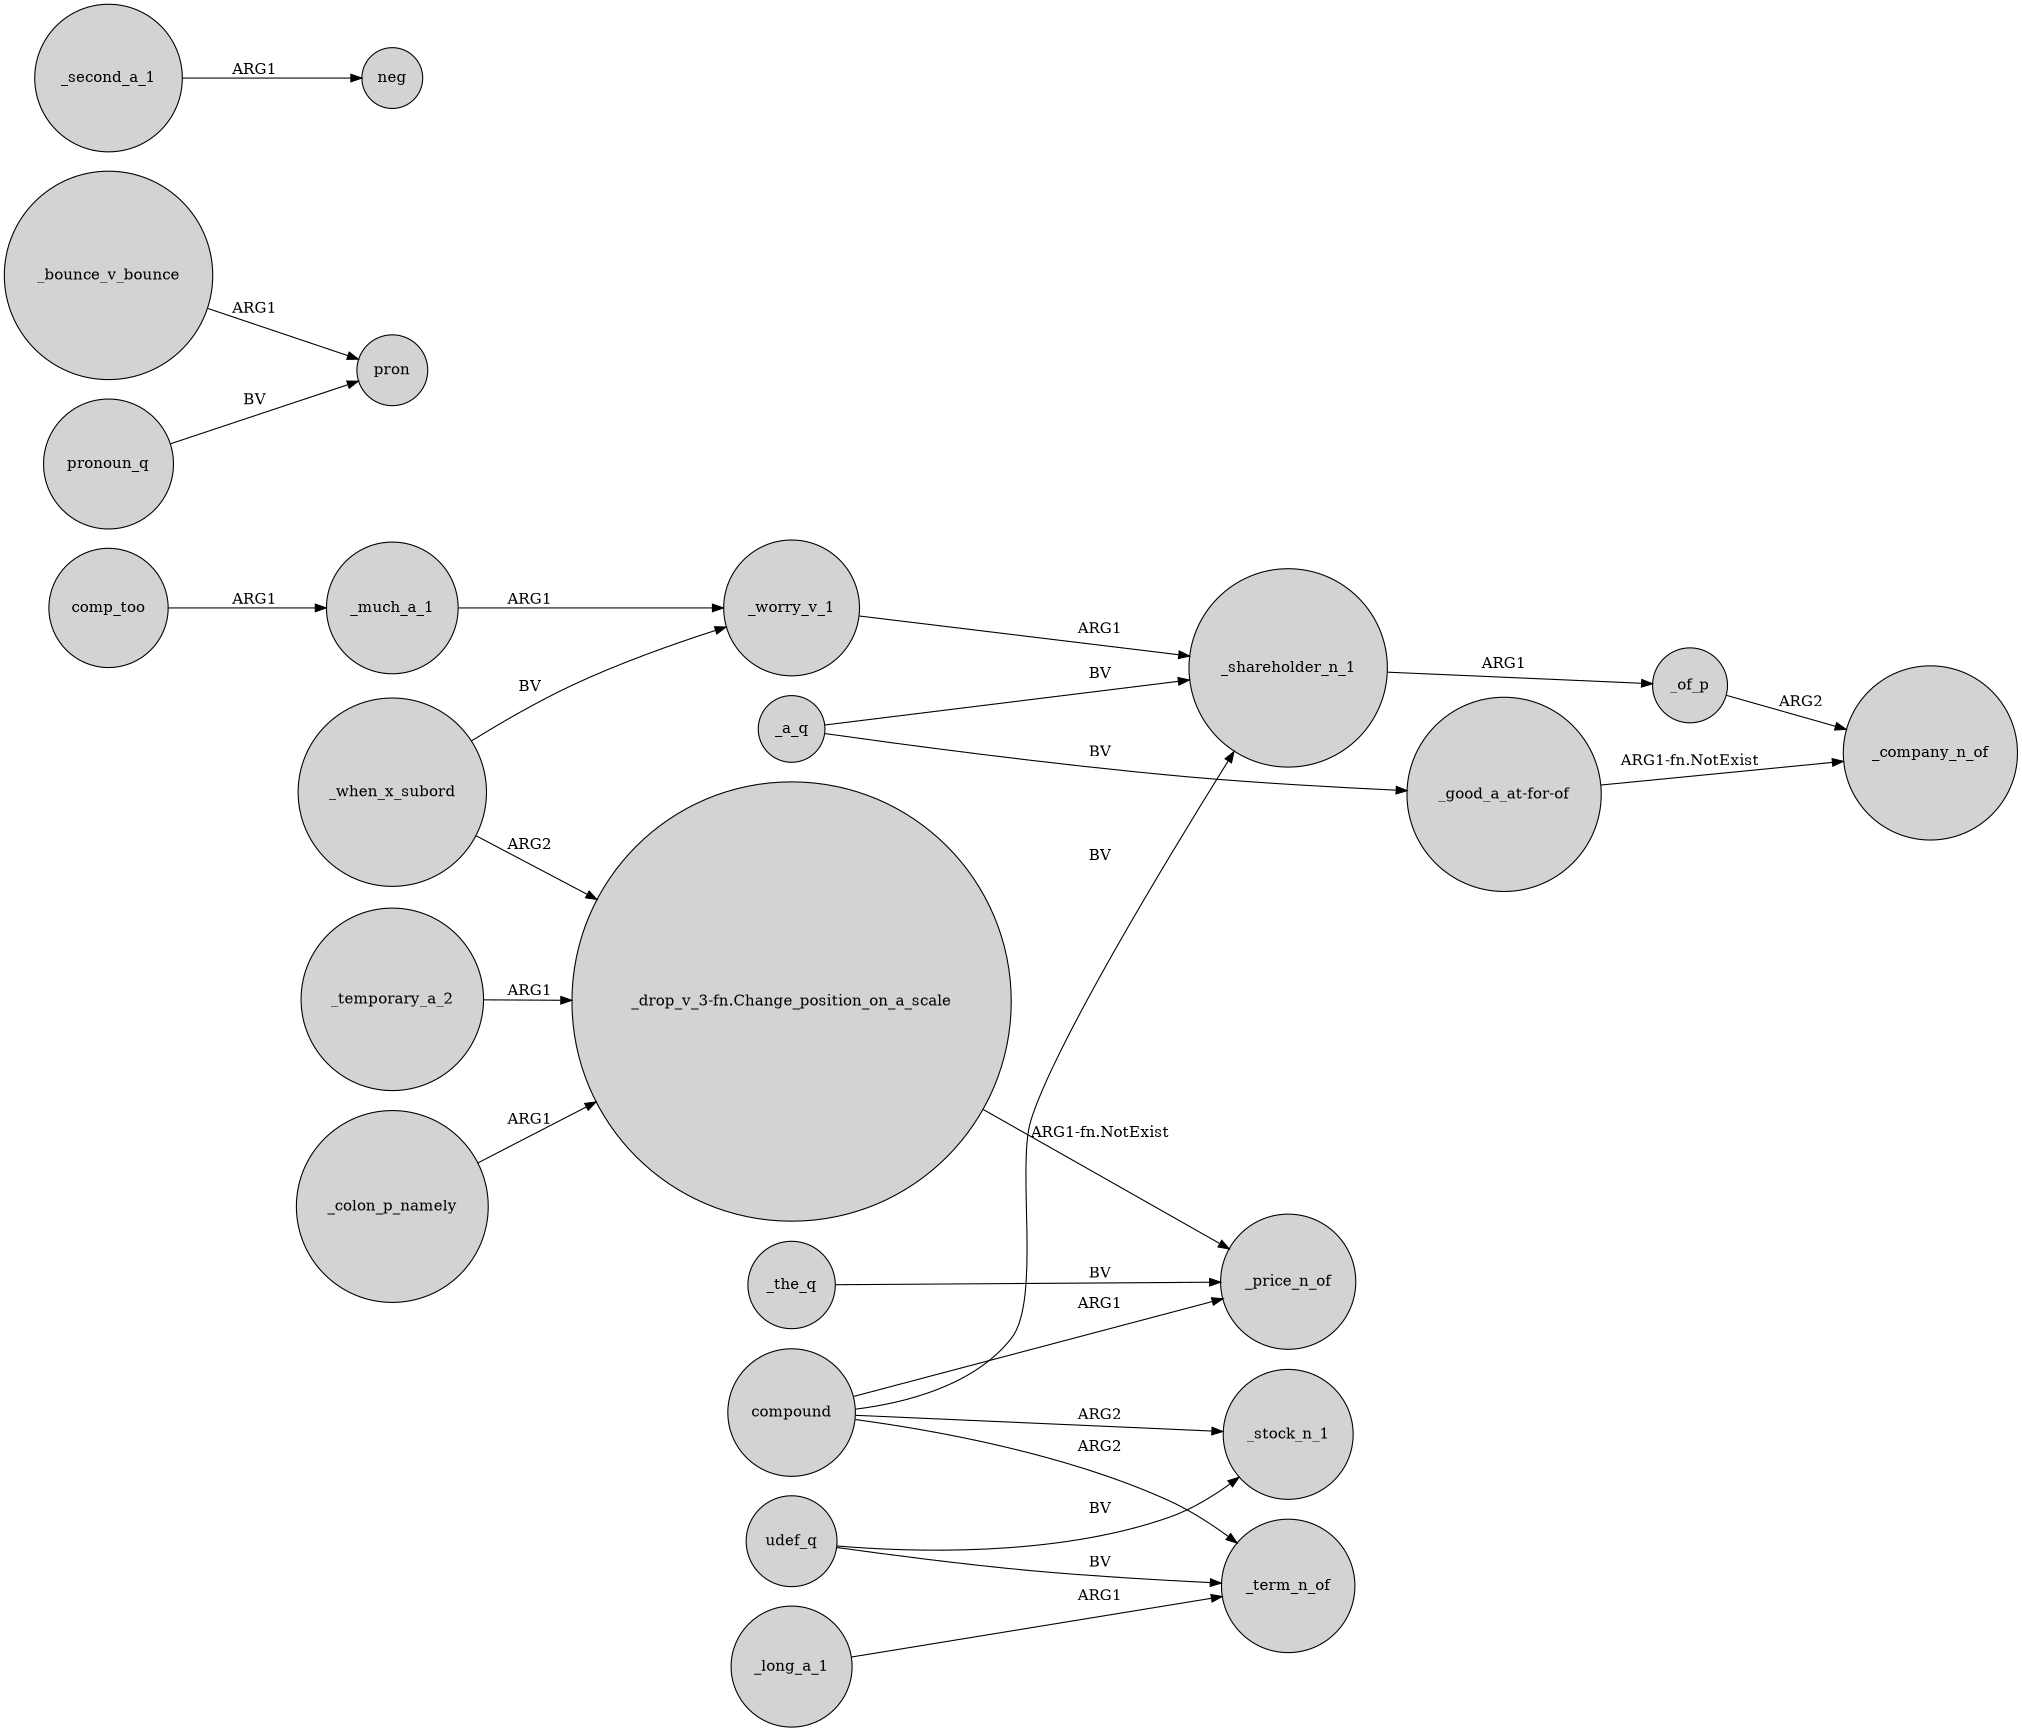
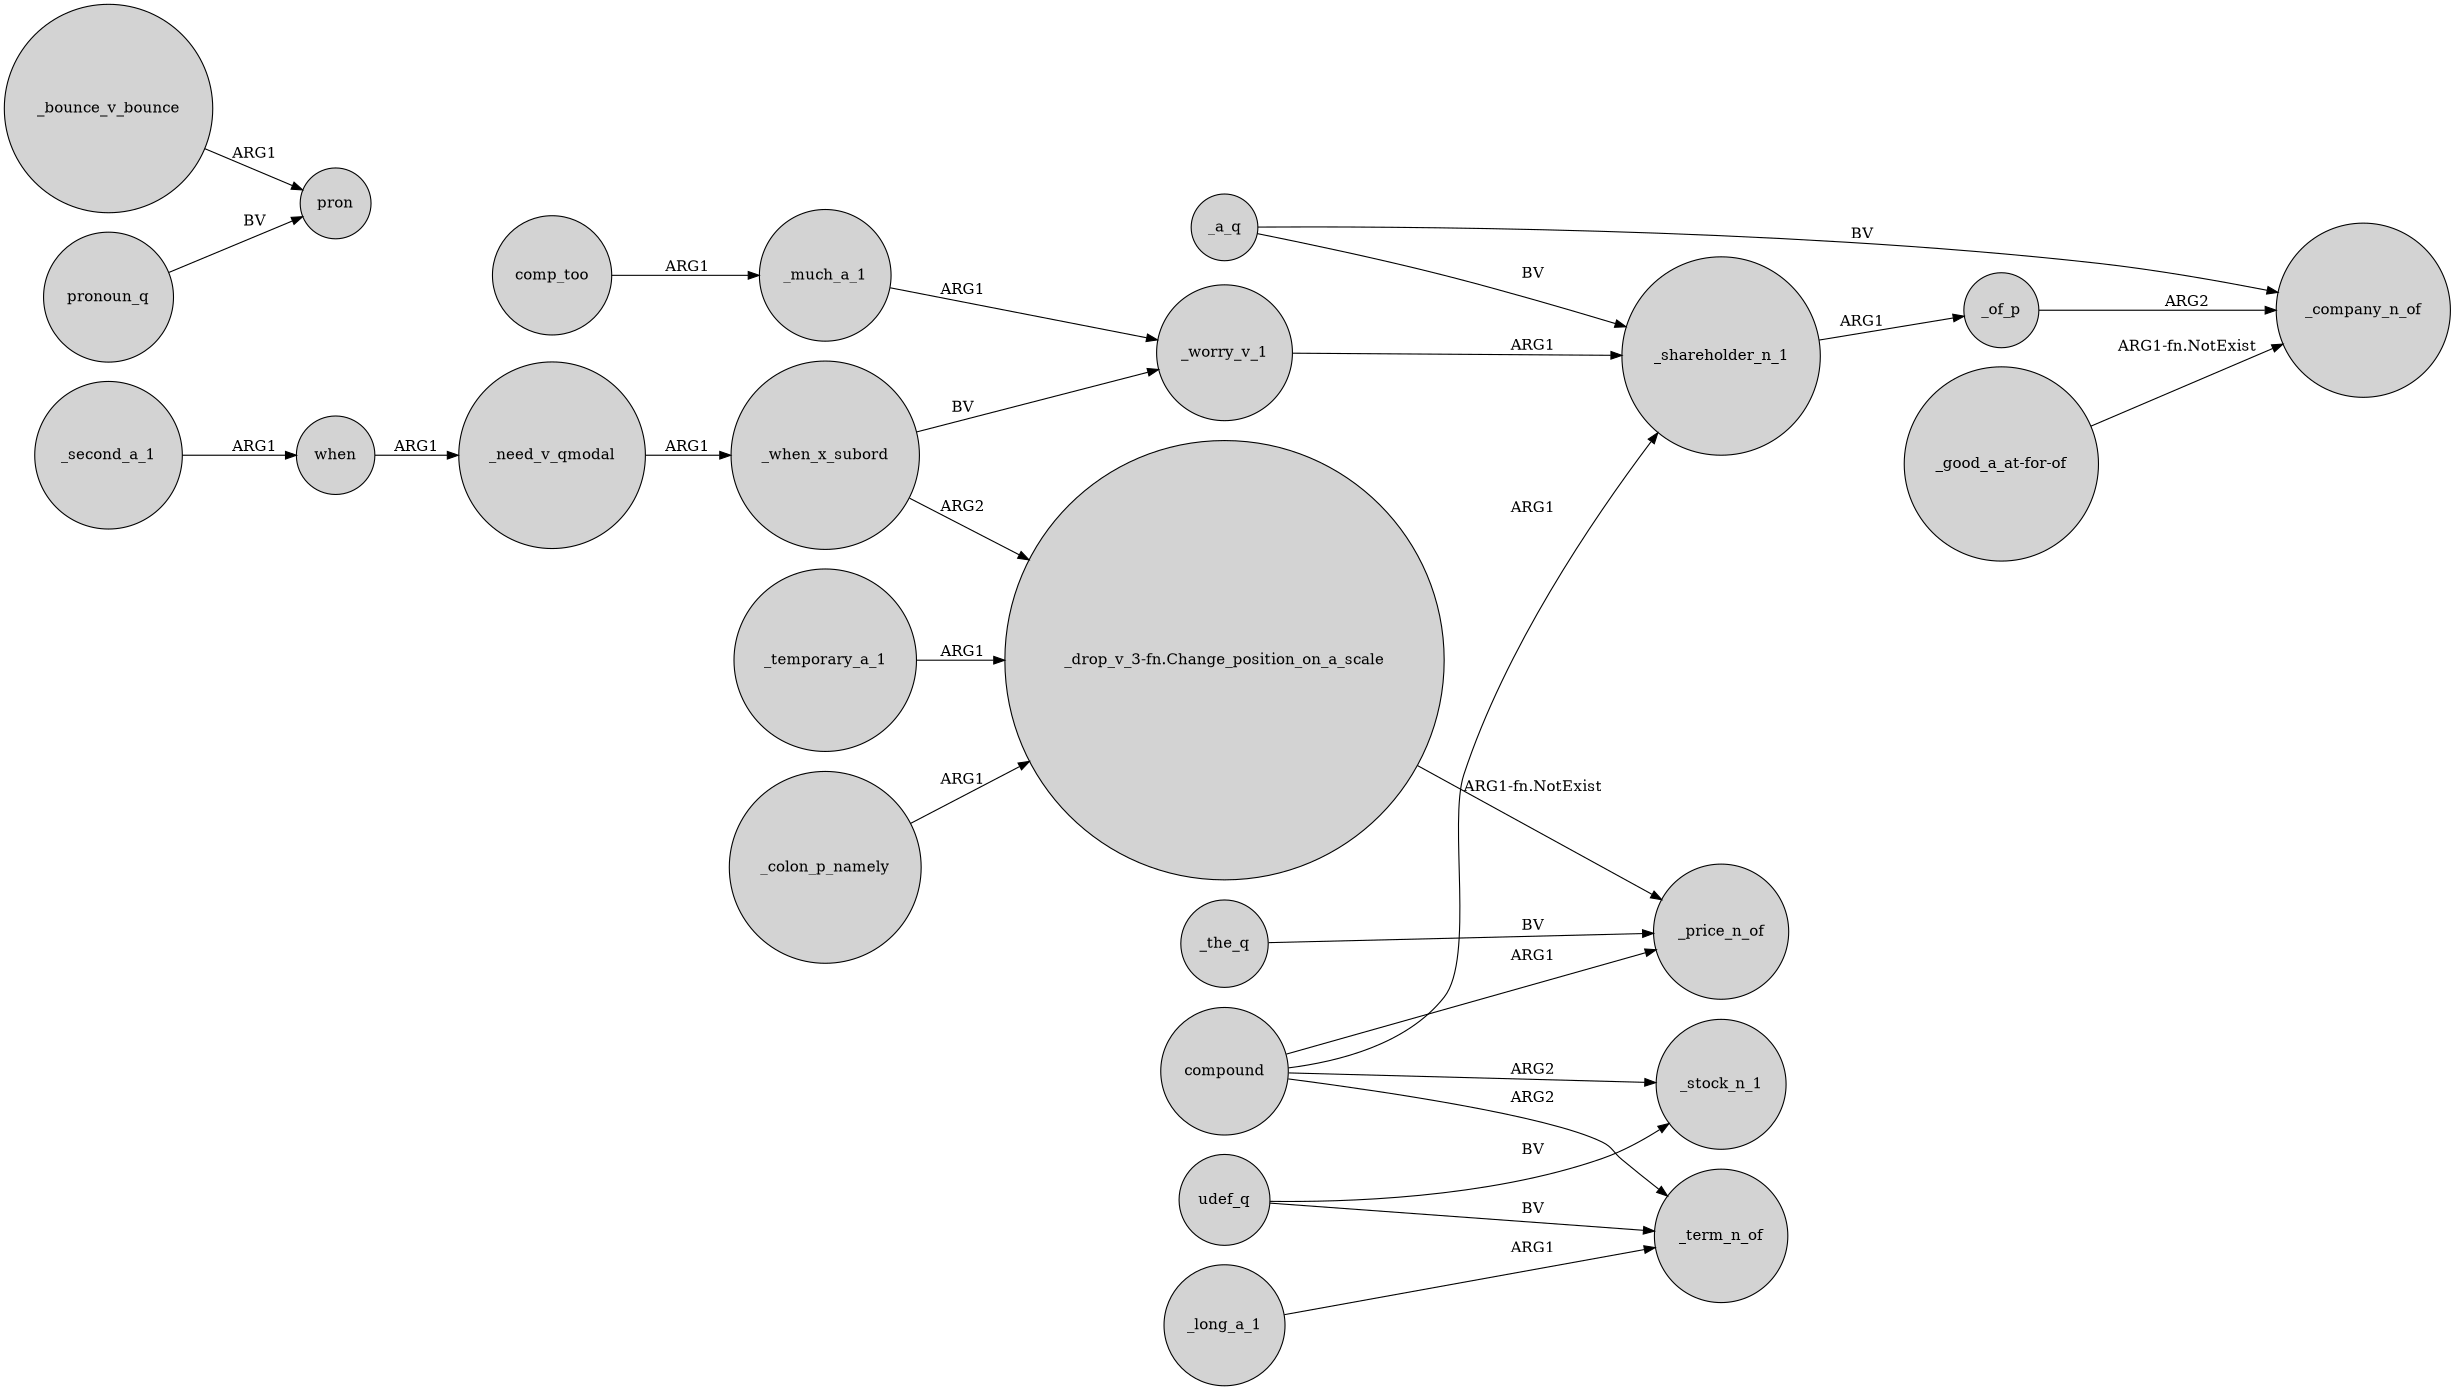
(392, 78) -> (336, 455)
none -> (552, 455)
(1110, 769) -> (1764, 238)
(1100, 856) -> (1533, 508)
(392, 999) -> (825, 660)
